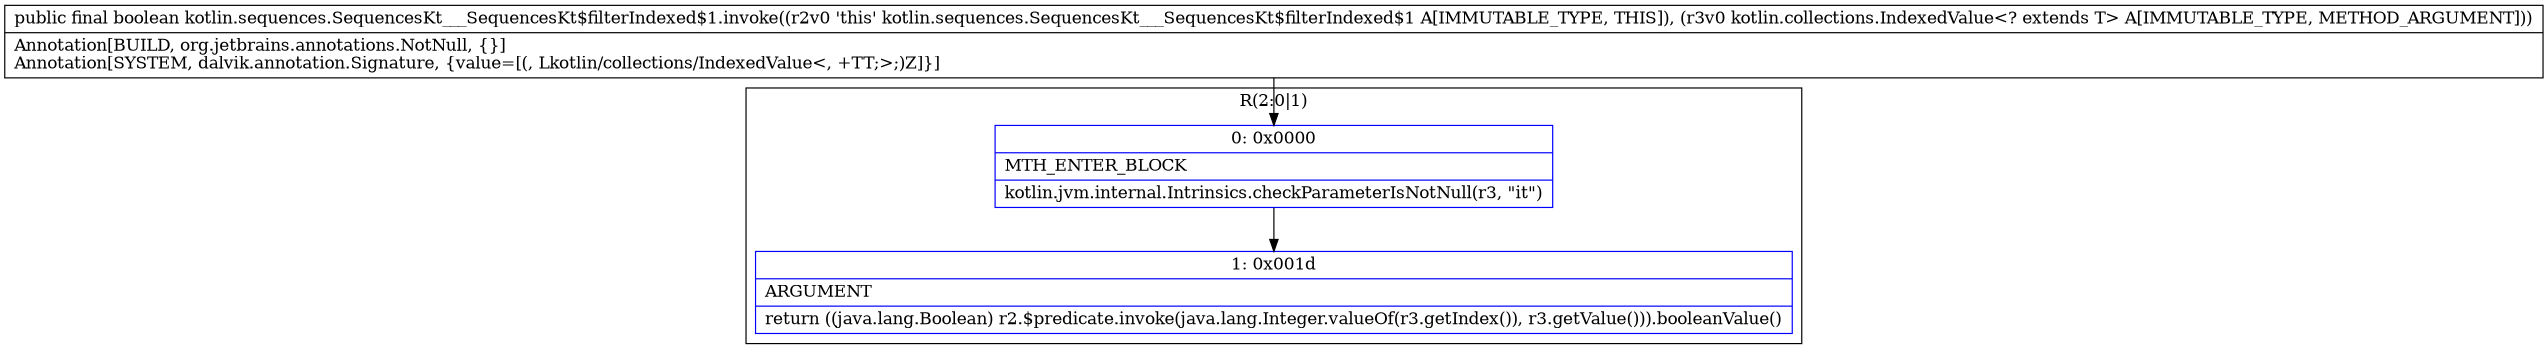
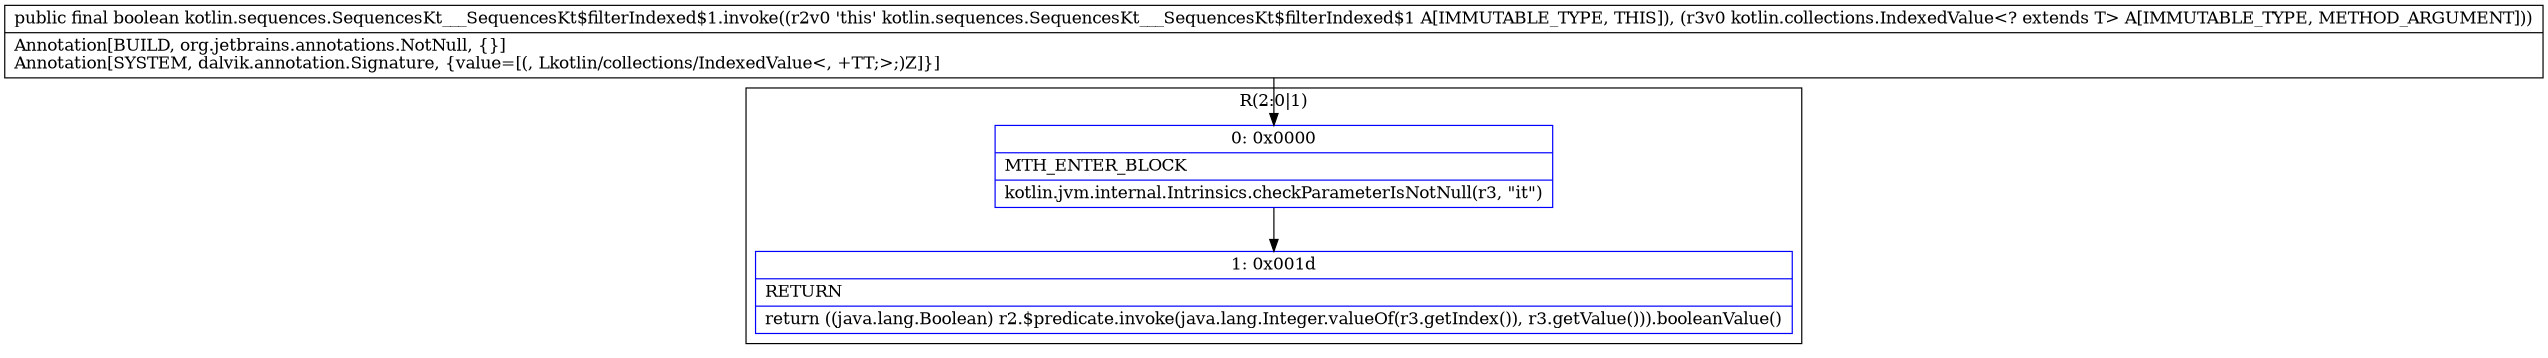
(819, 292) -> (804, 292)
